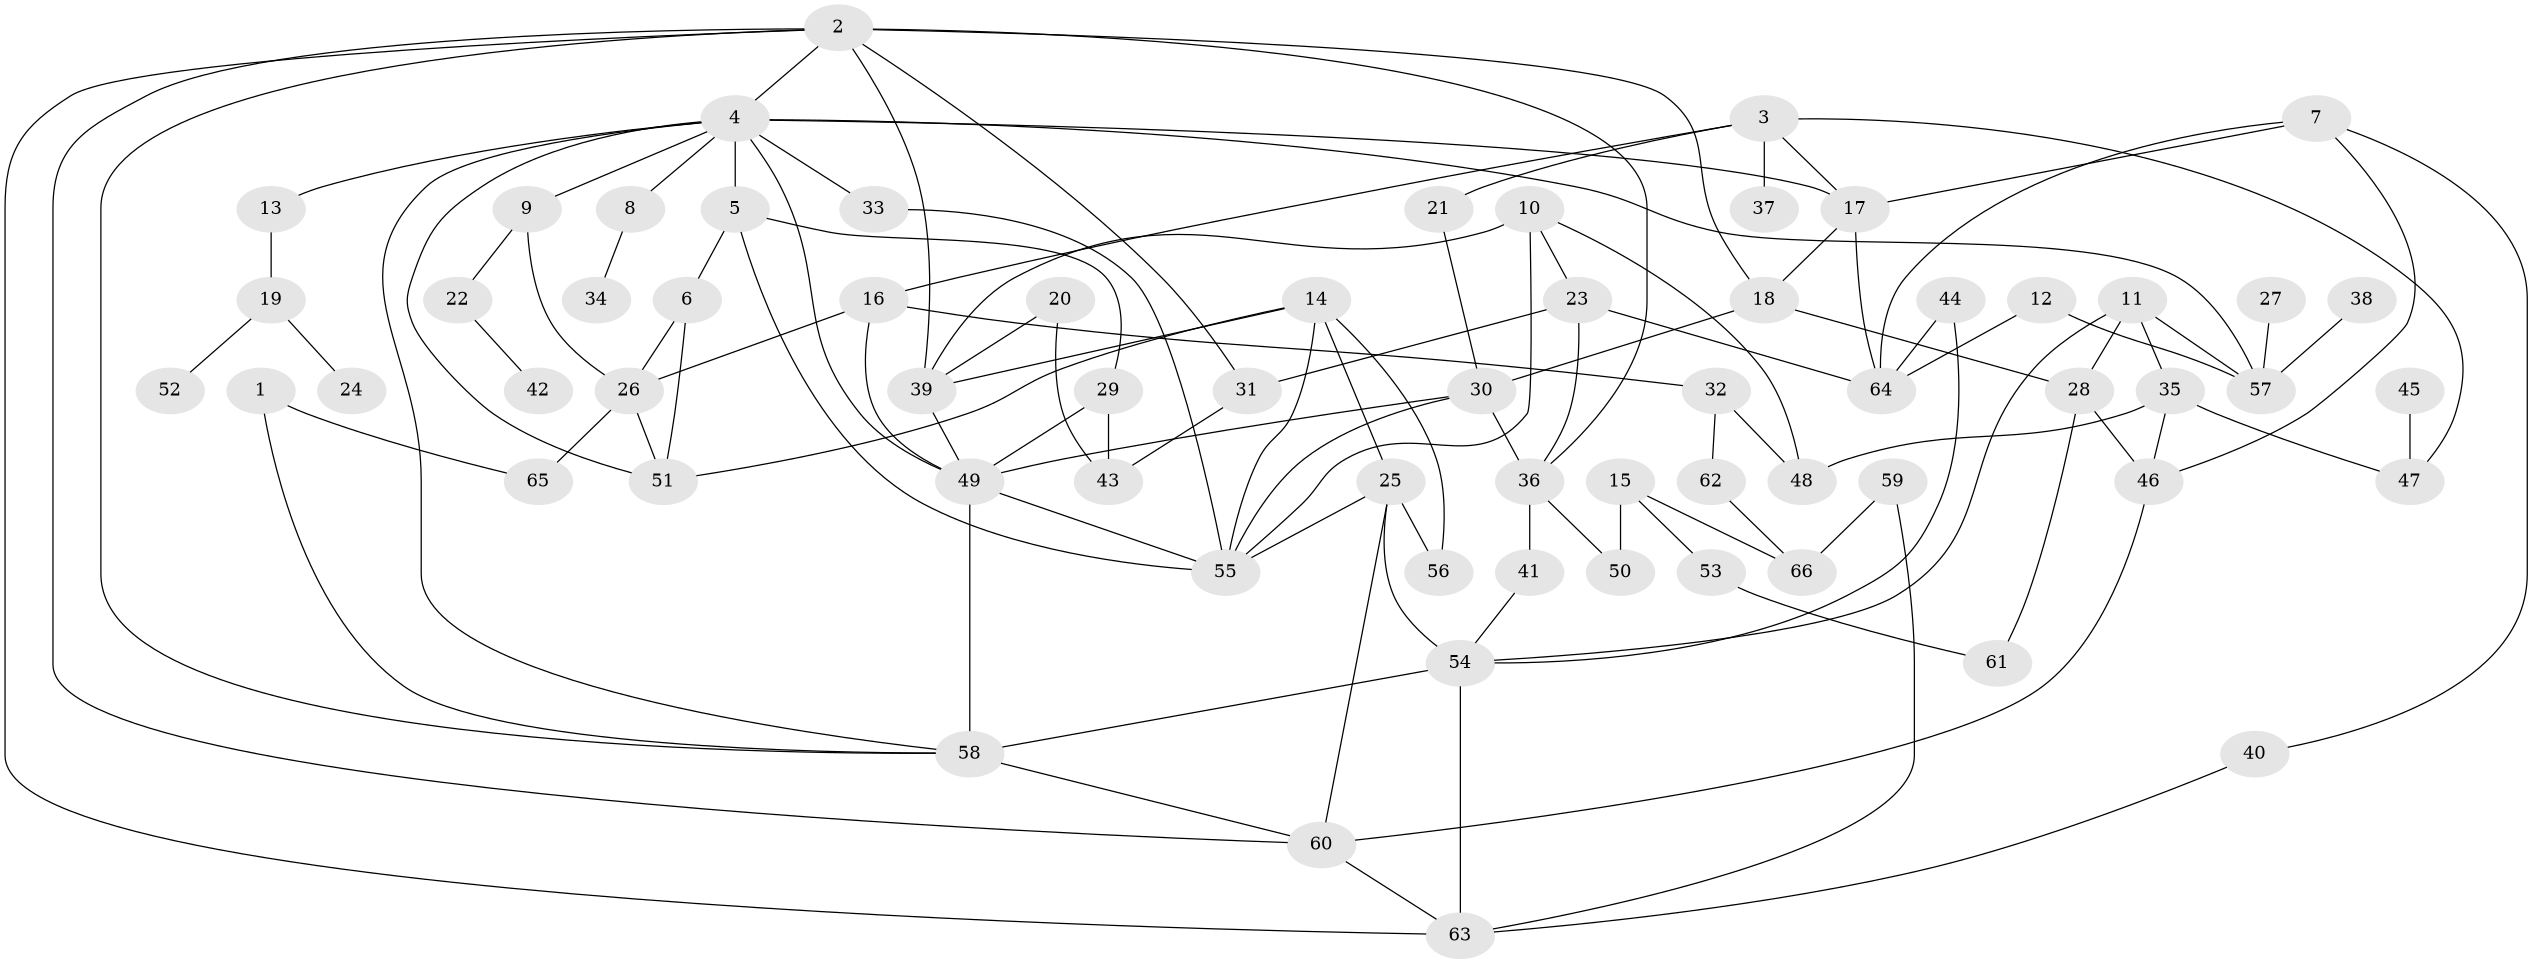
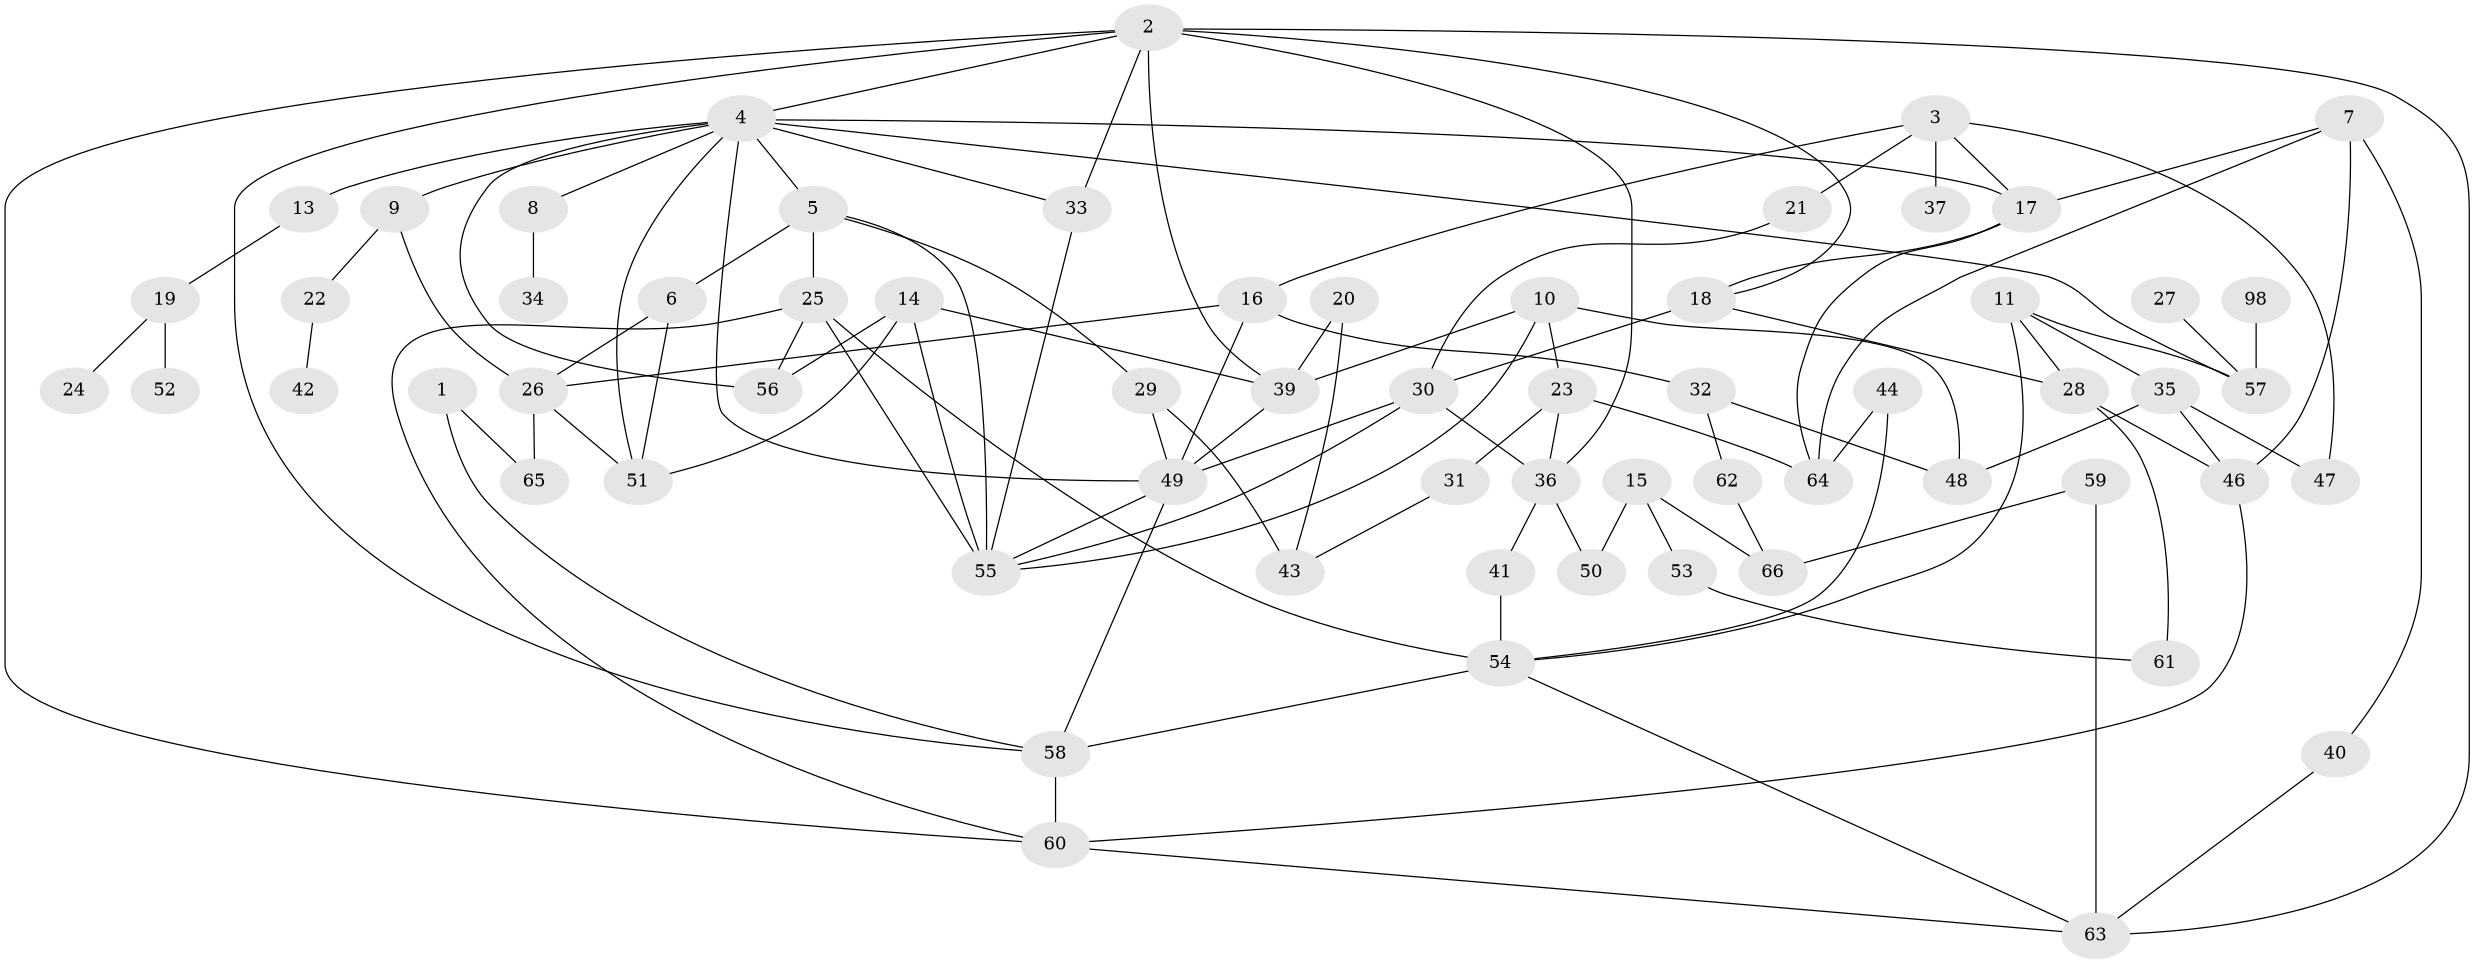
(1064, 190) -> (1114, 115)
(2042, 300) -> none
(2362, 300) -> (2256, 300)
(1354, 391) -> (813, 255)
(2410, 391) -> none
(421, 511) -> (461, 268)
